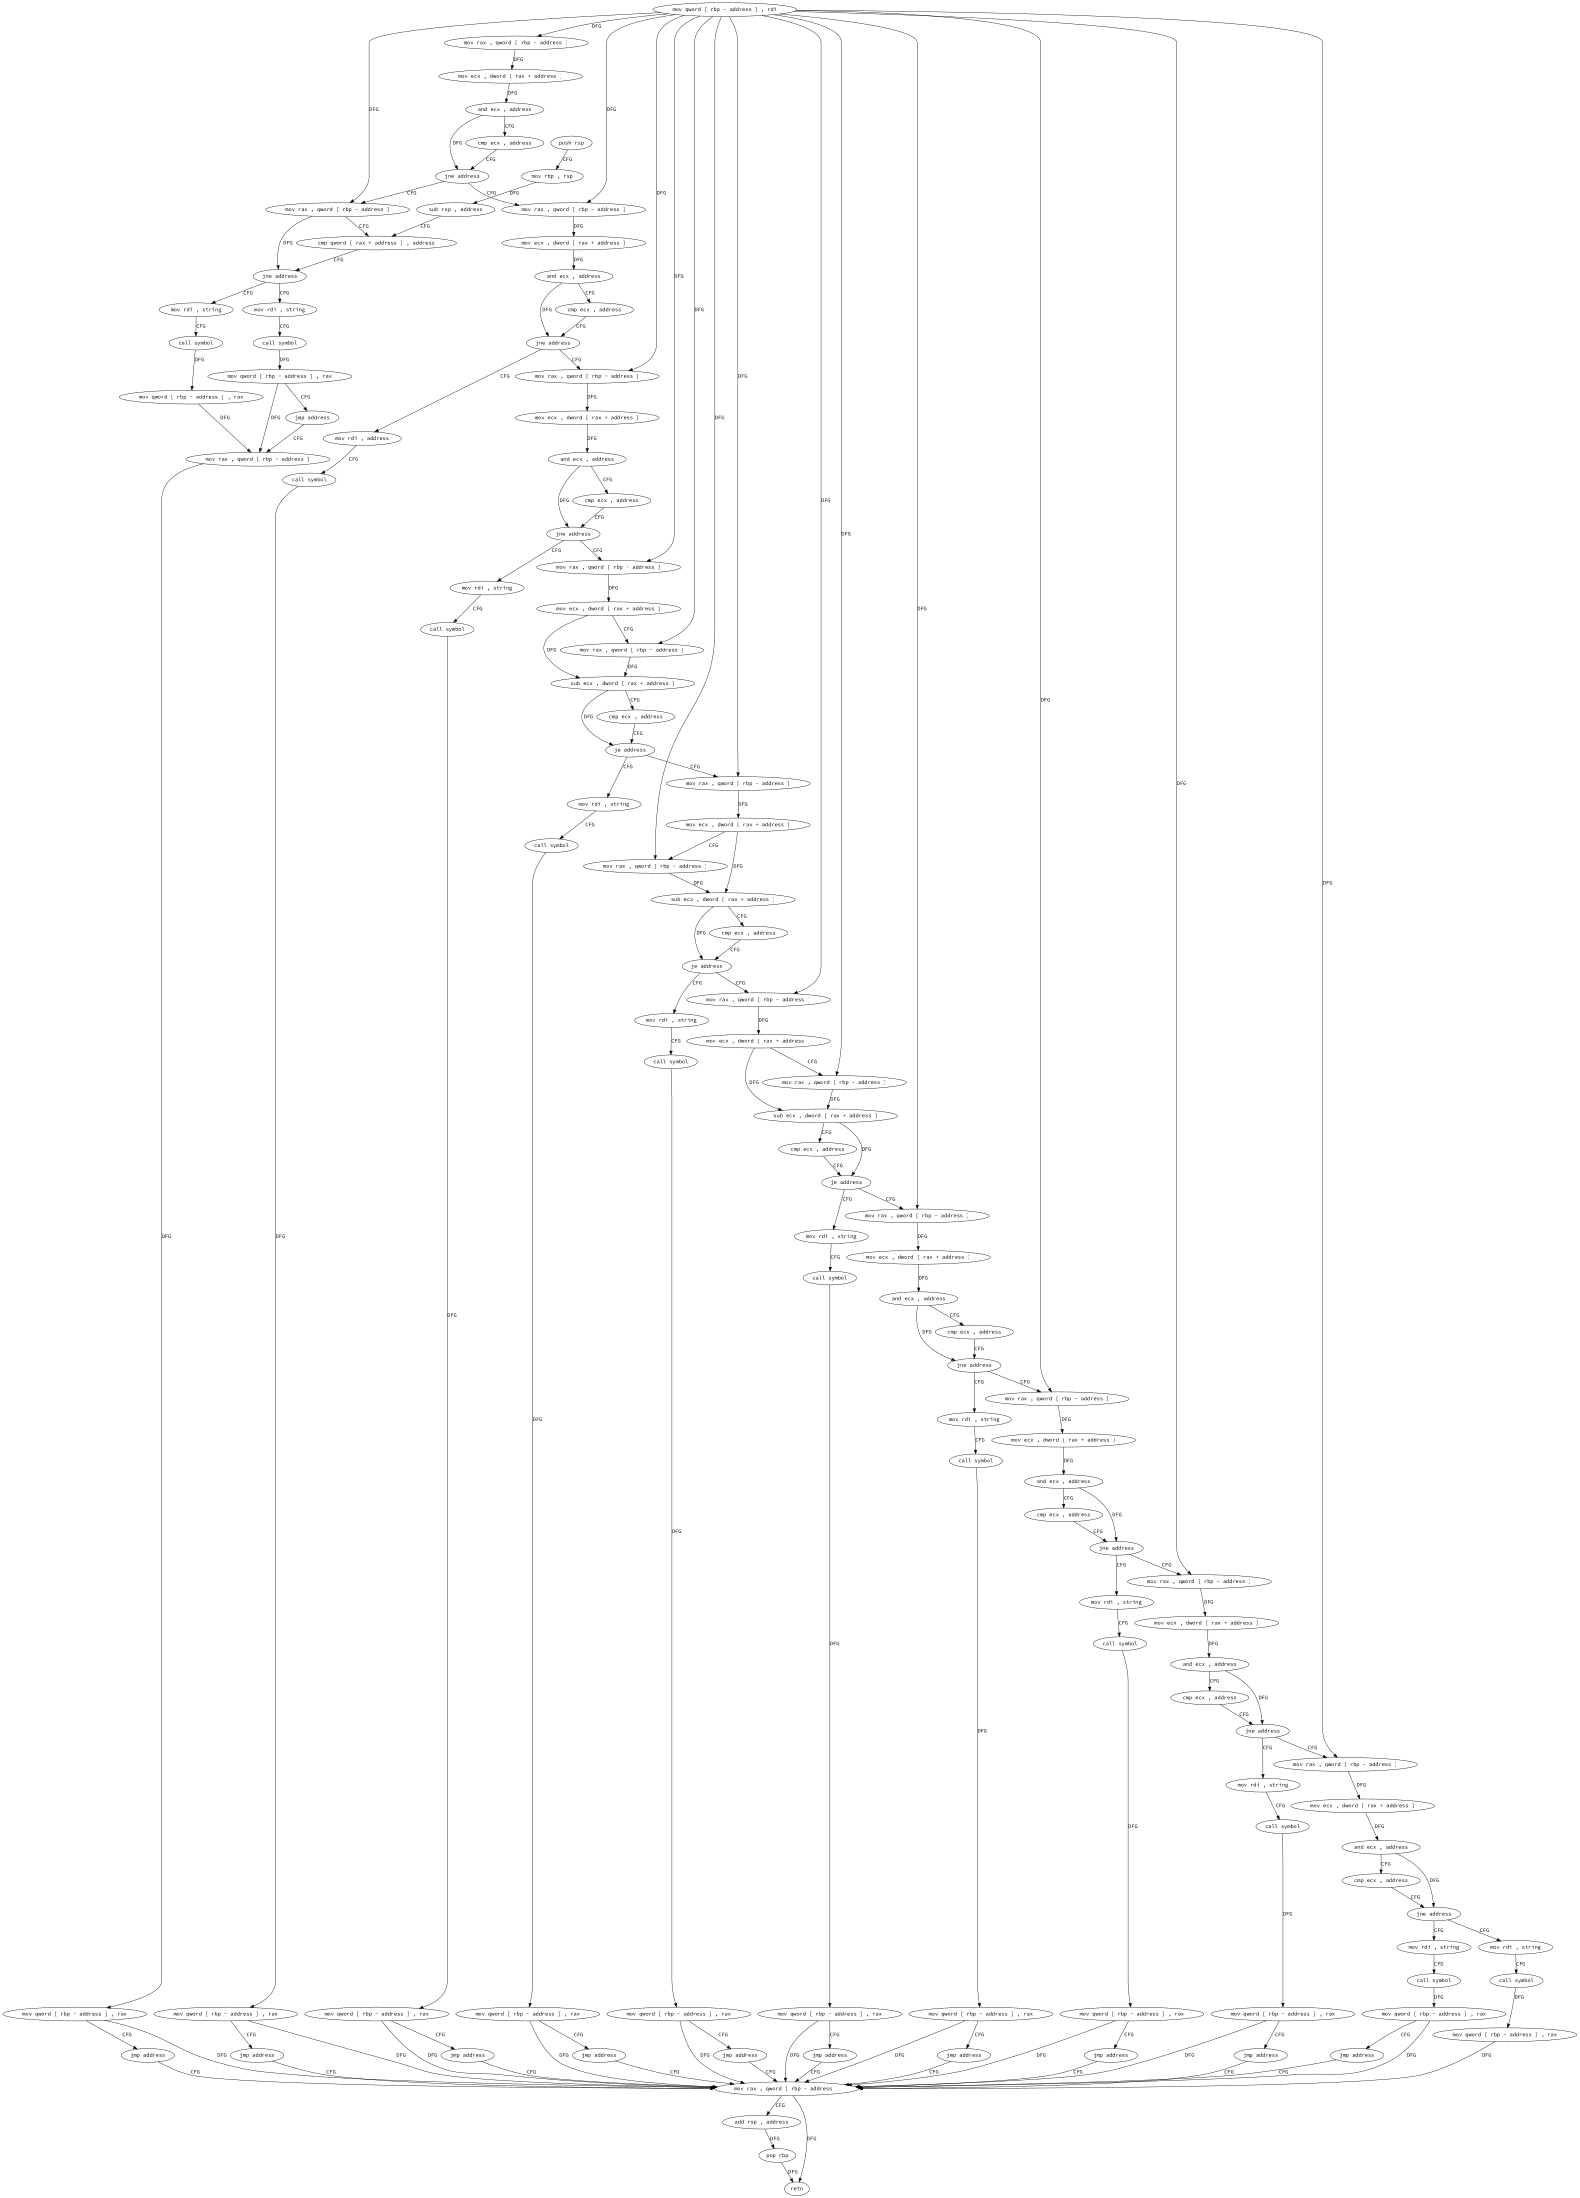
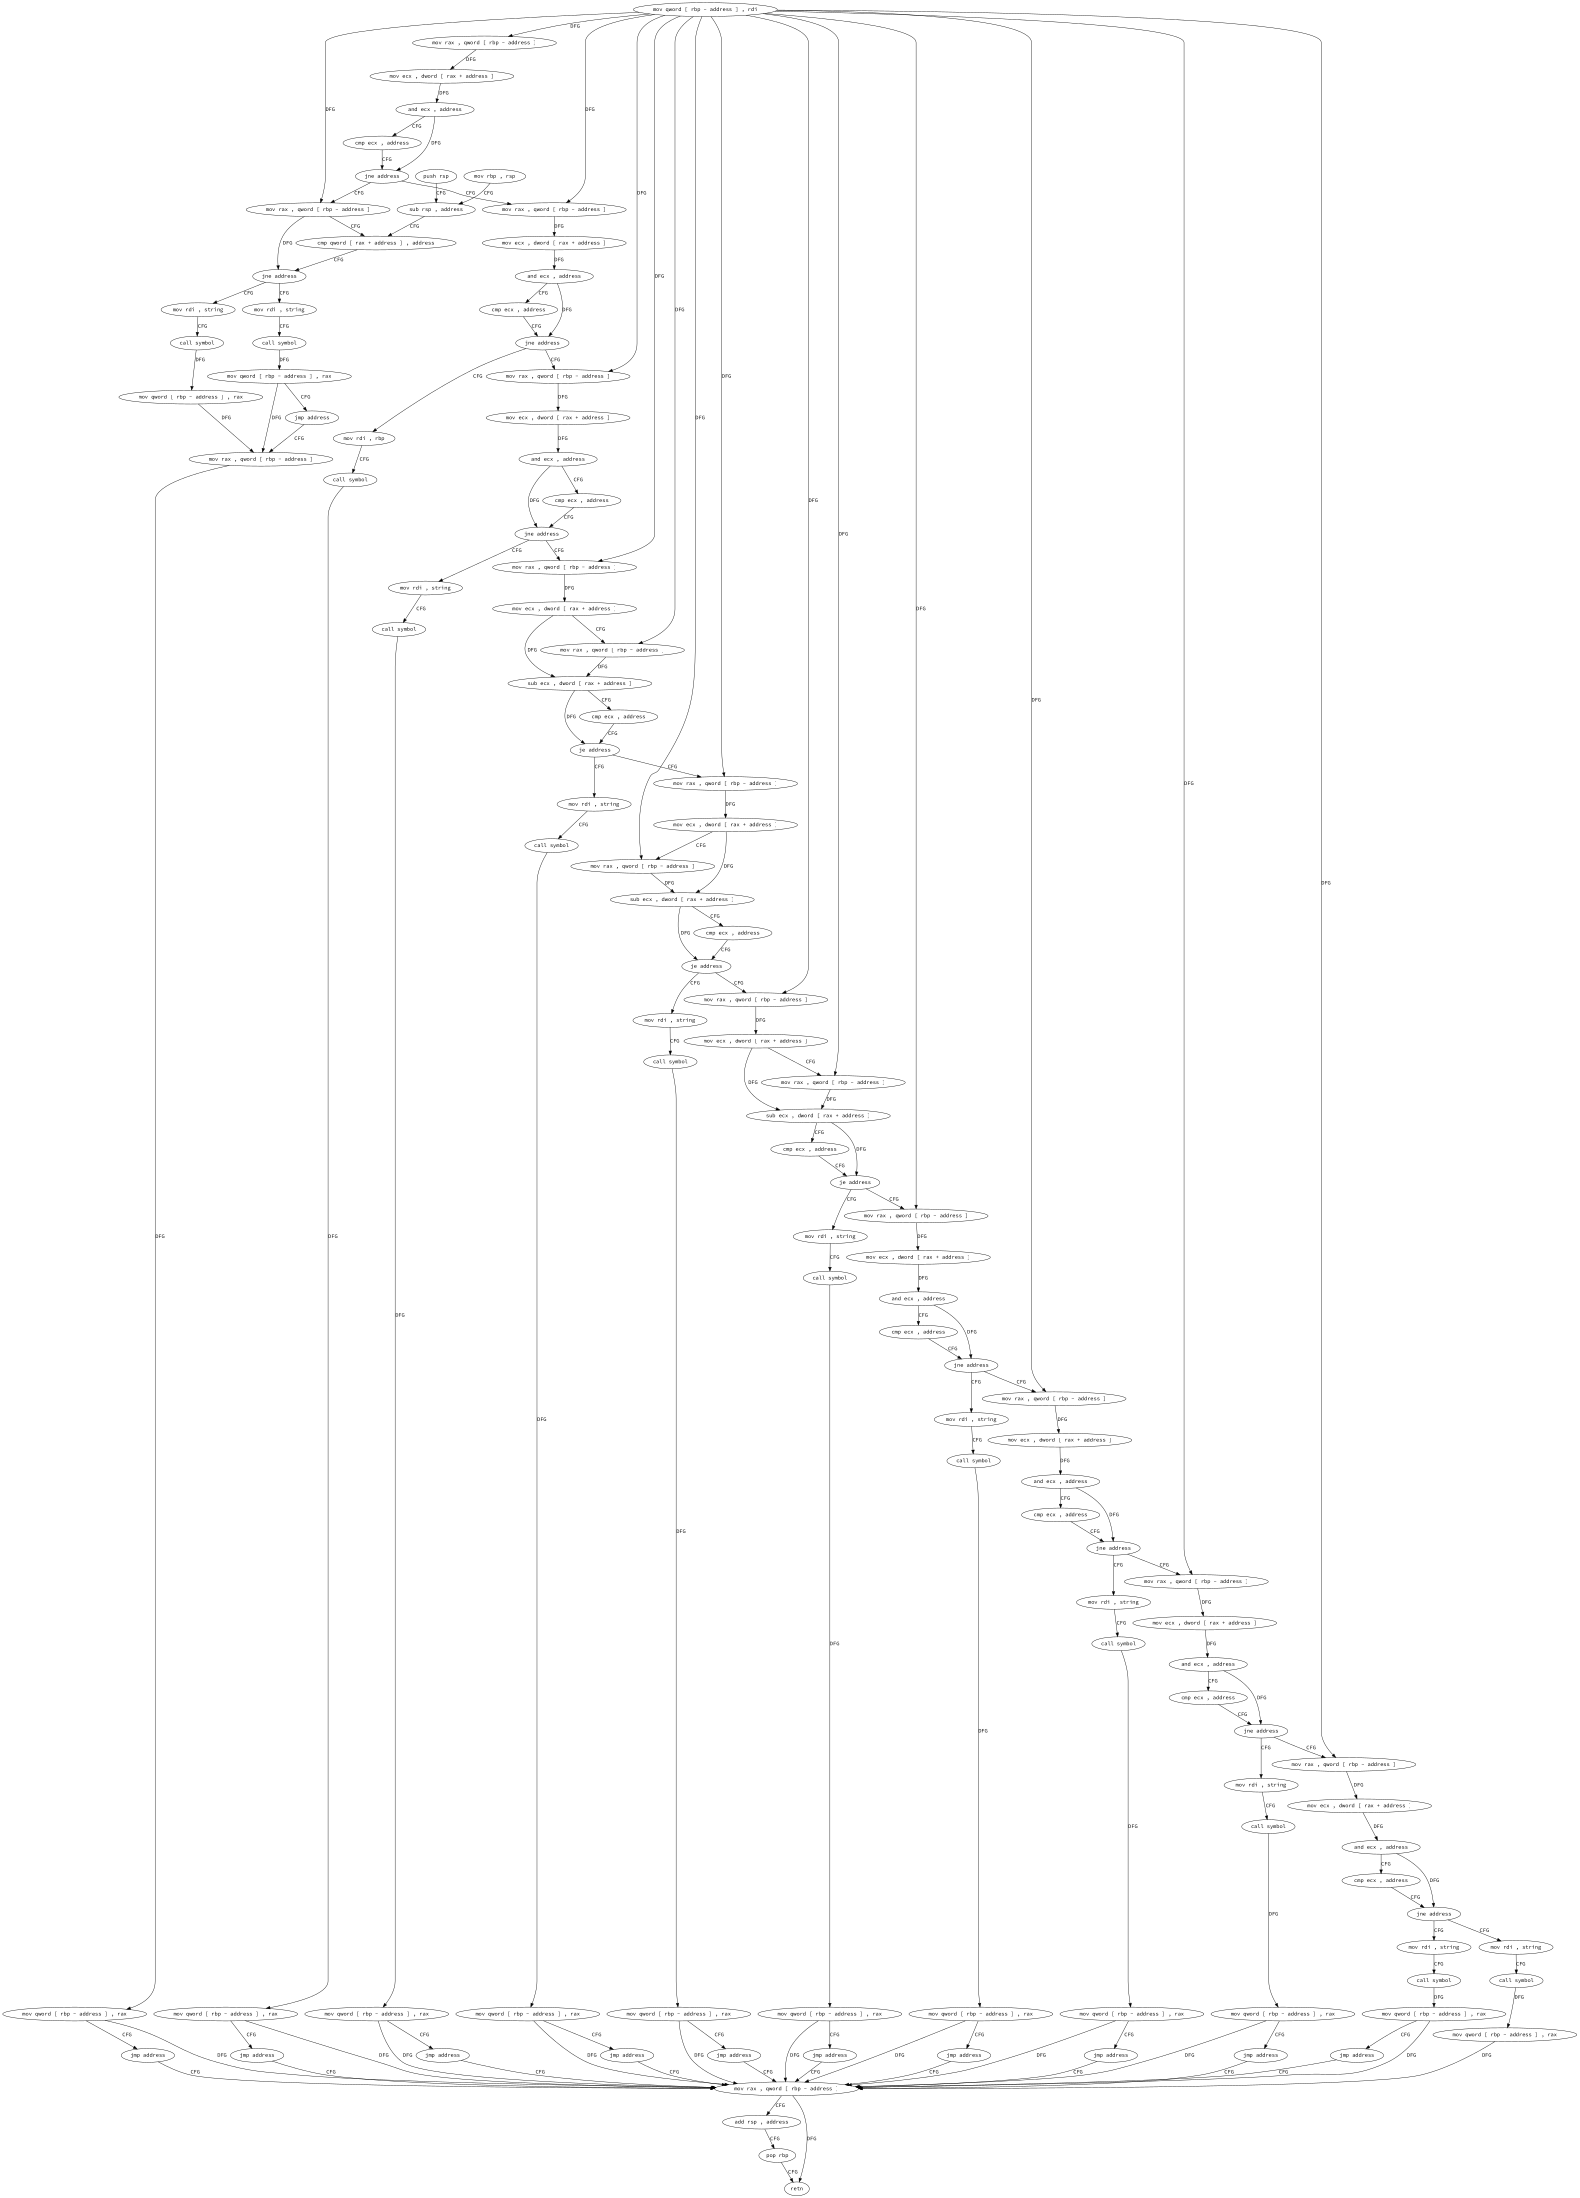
(563, 158) -> (436, 191)
(515, 193) -> (488, 193)
(362, 439) -> (364, 439)
(775, 2139) -> (775, 2139)
(793, 2172) -> (793, 2172)
